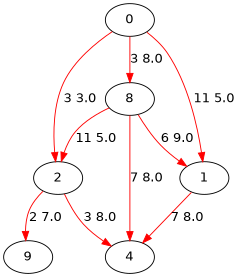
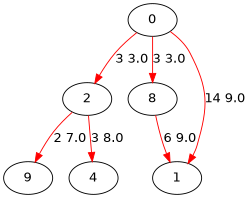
(147, 59) -> (169, 59)
(214, 99) -> (225, 99)
(82, 125) -> none
(130, 173) -> none
(170, 214) -> none
